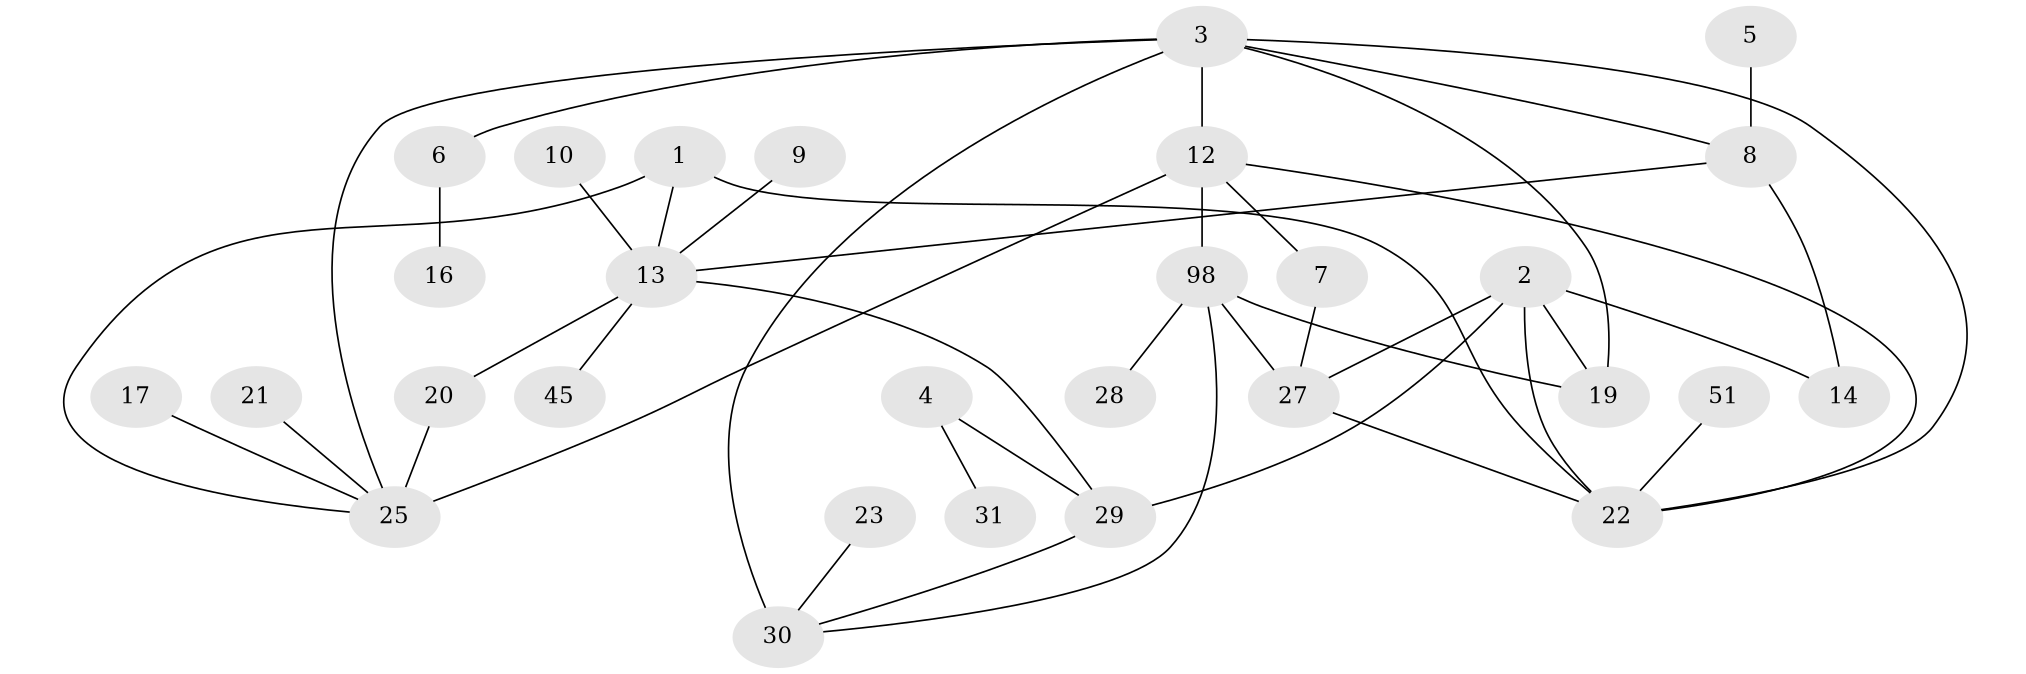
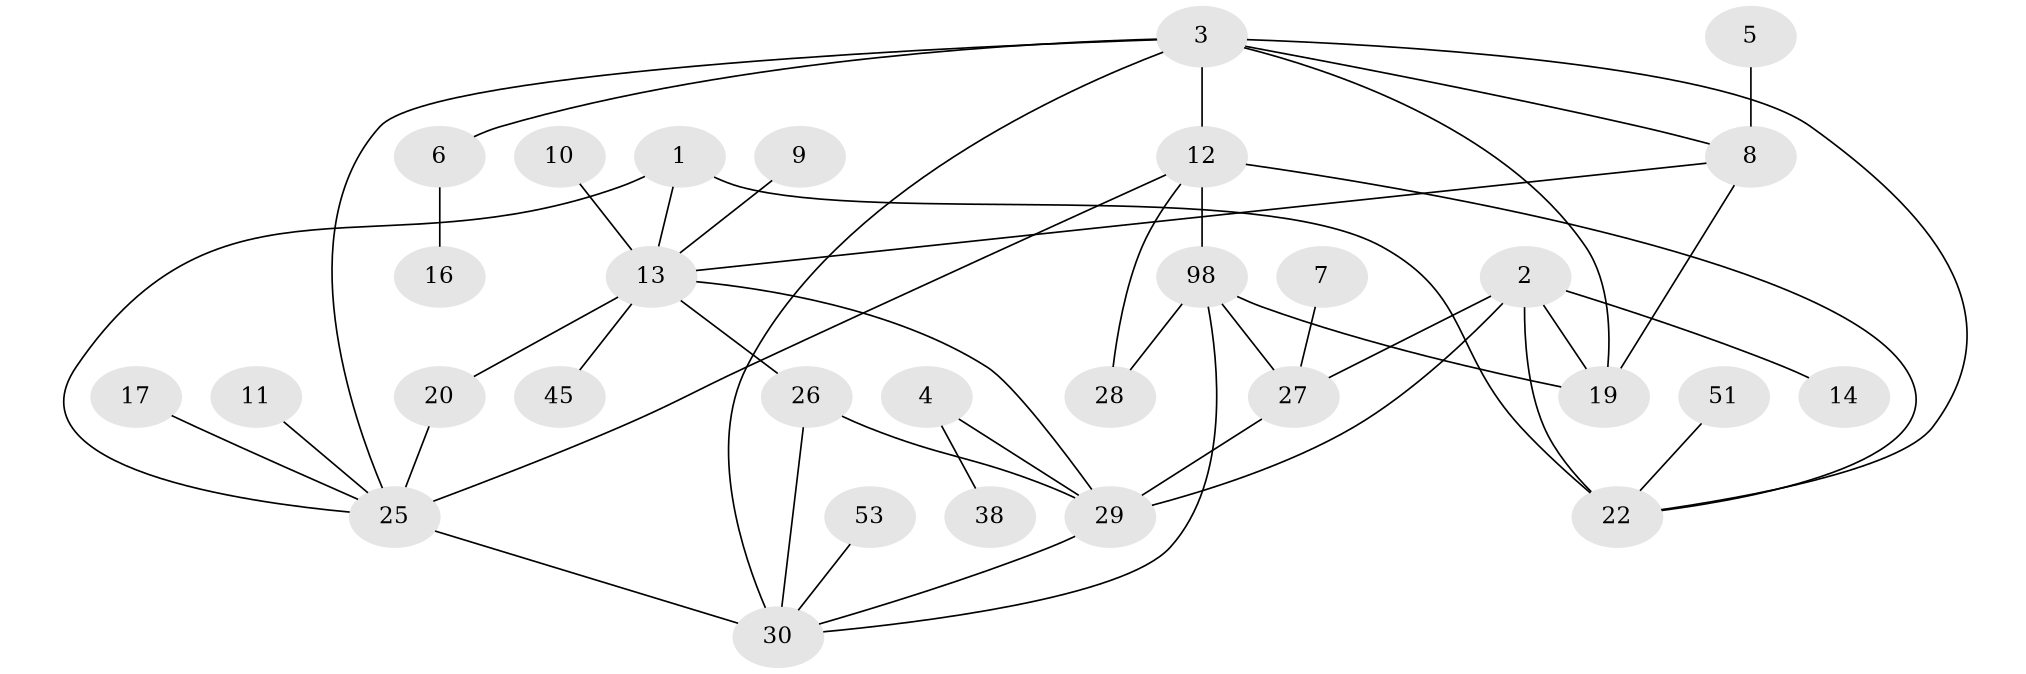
(1274, 229) -> (1133, 270)
(1814, 272) -> (1678, 277)
(256, 397) -> (256, 397)
none -> (807, 397)
(1456, 457) -> (1199, 459)
(870, 517) -> (870, 517)
(990, 517) -> (990, 517)
none -> (587, 577)
